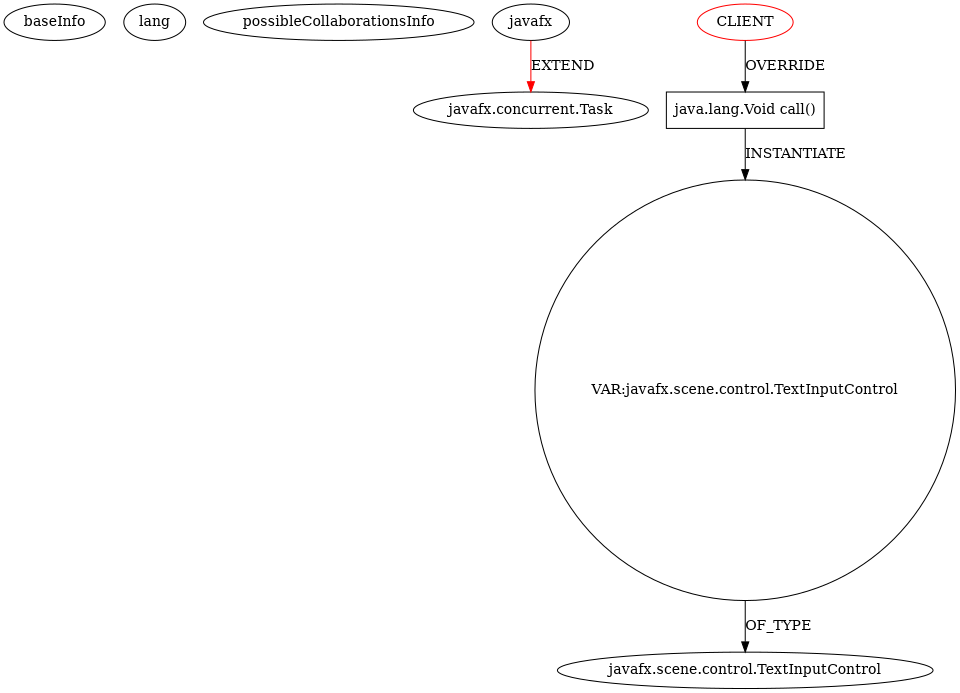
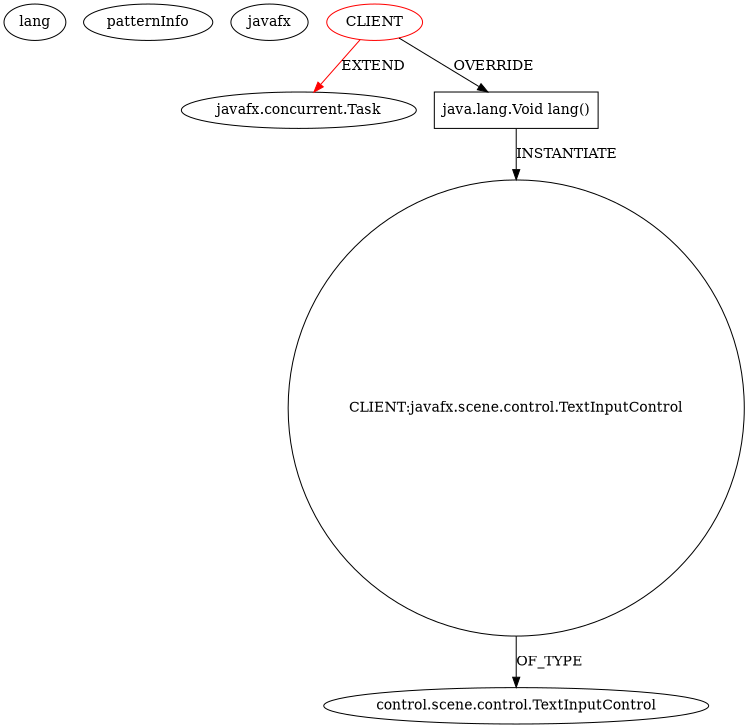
(55, 22) -> none
none -> (148, 22)
(339, 22) -> none
(531, 61) -> (341, 62)
(745, 110) -> (516, 110)
(745, 390) -> (516, 408)
(745, 670) -> (516, 706)
